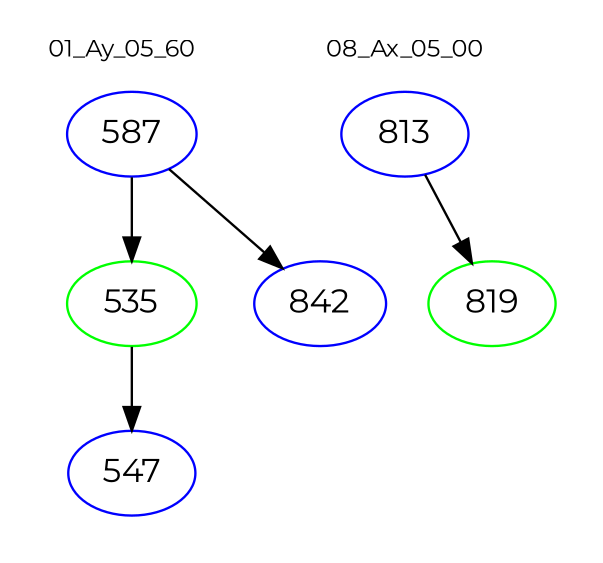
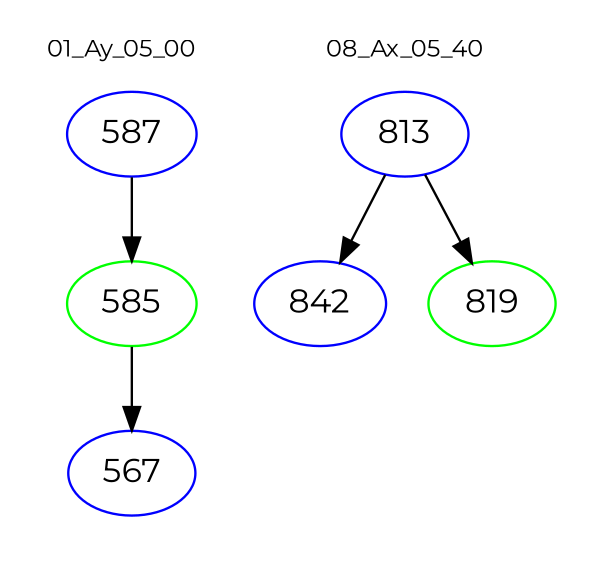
(122, 51) -> (122, 51)
(405, 51) -> (405, 51)
(202, 198) -> (368, 208)
(132, 304) -> (132, 304)
(132, 473) -> (132, 473)
